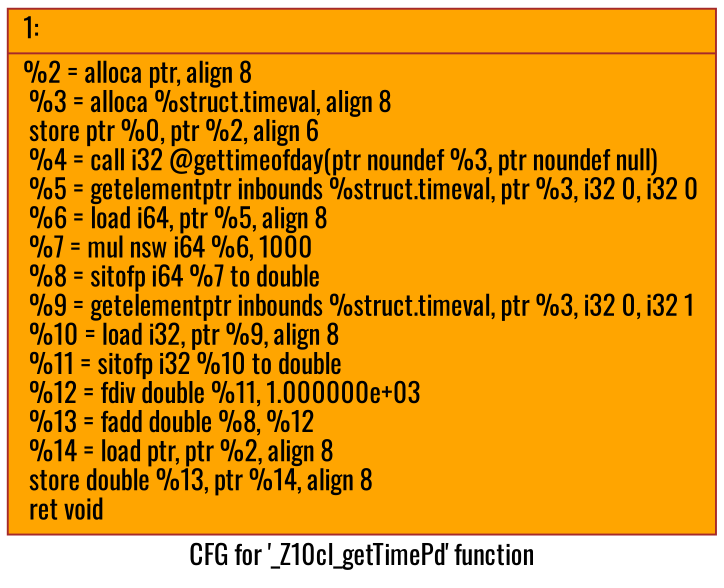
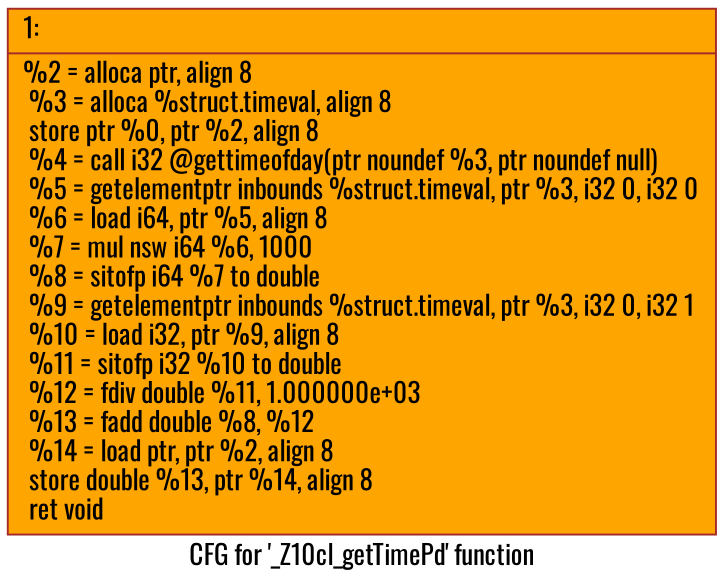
(172, 133) -> (172, 133)
